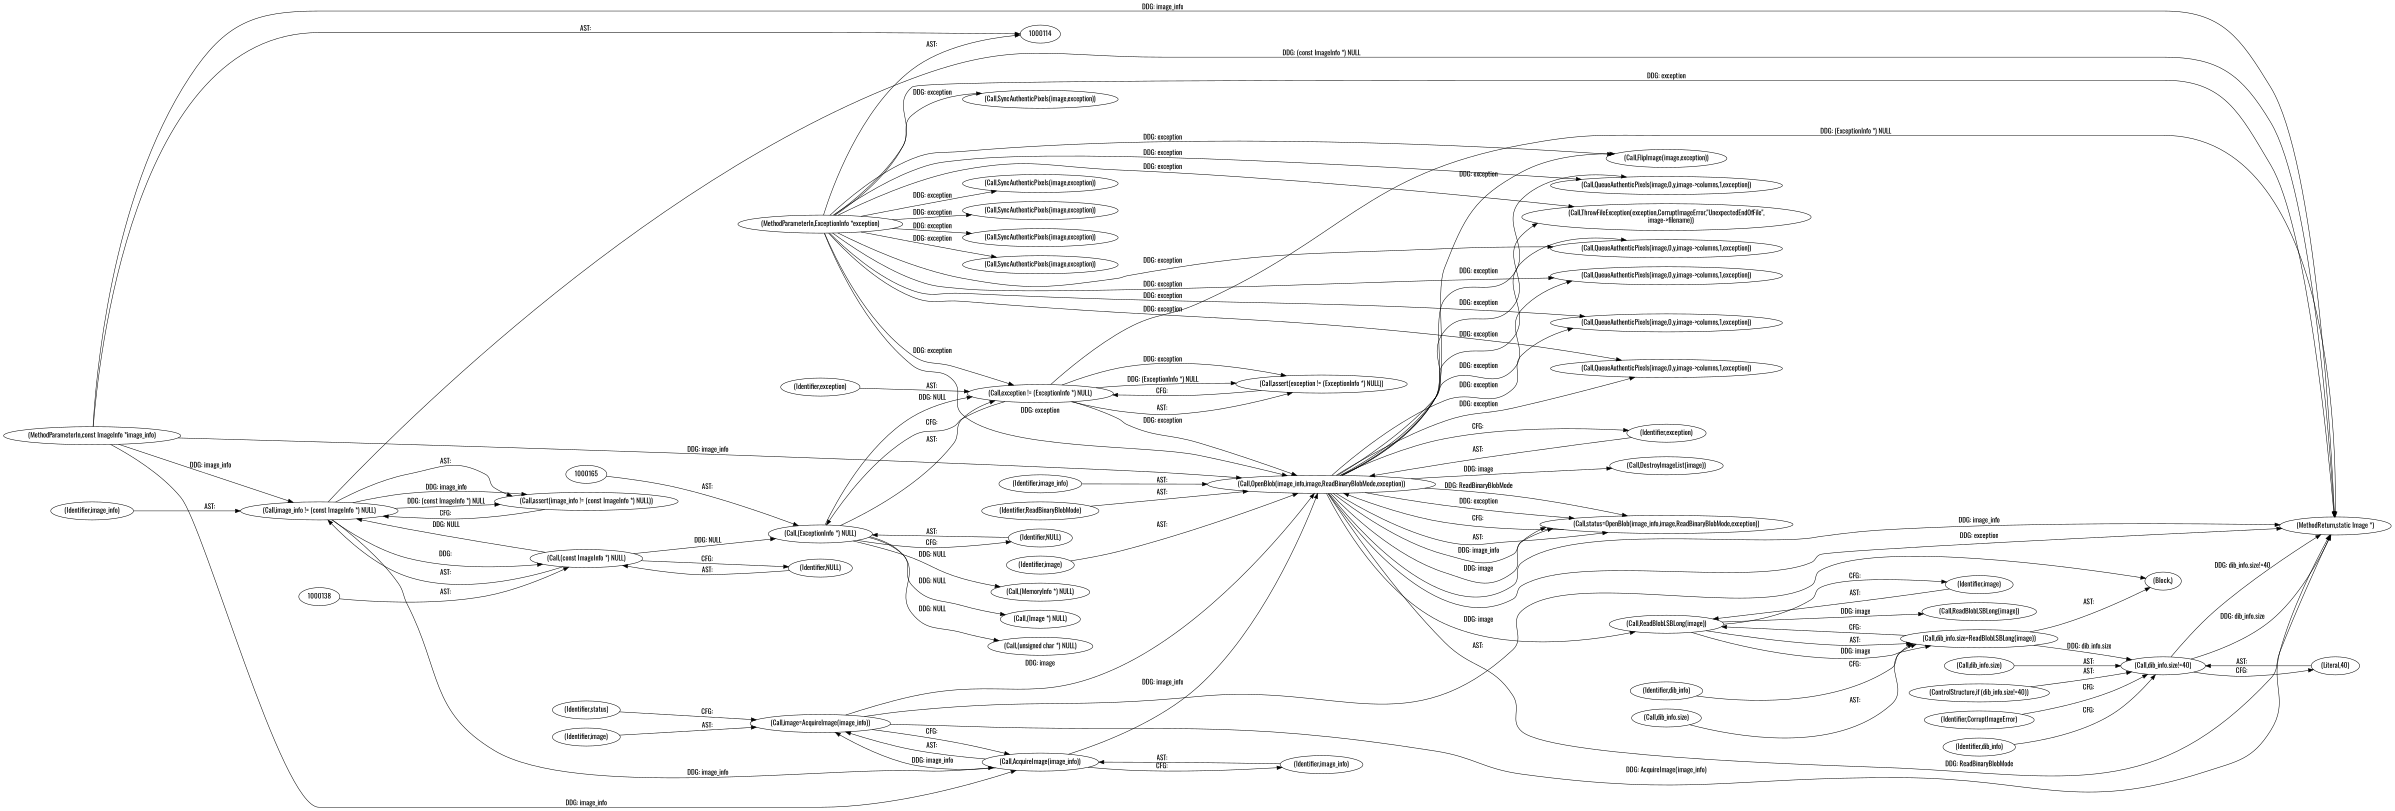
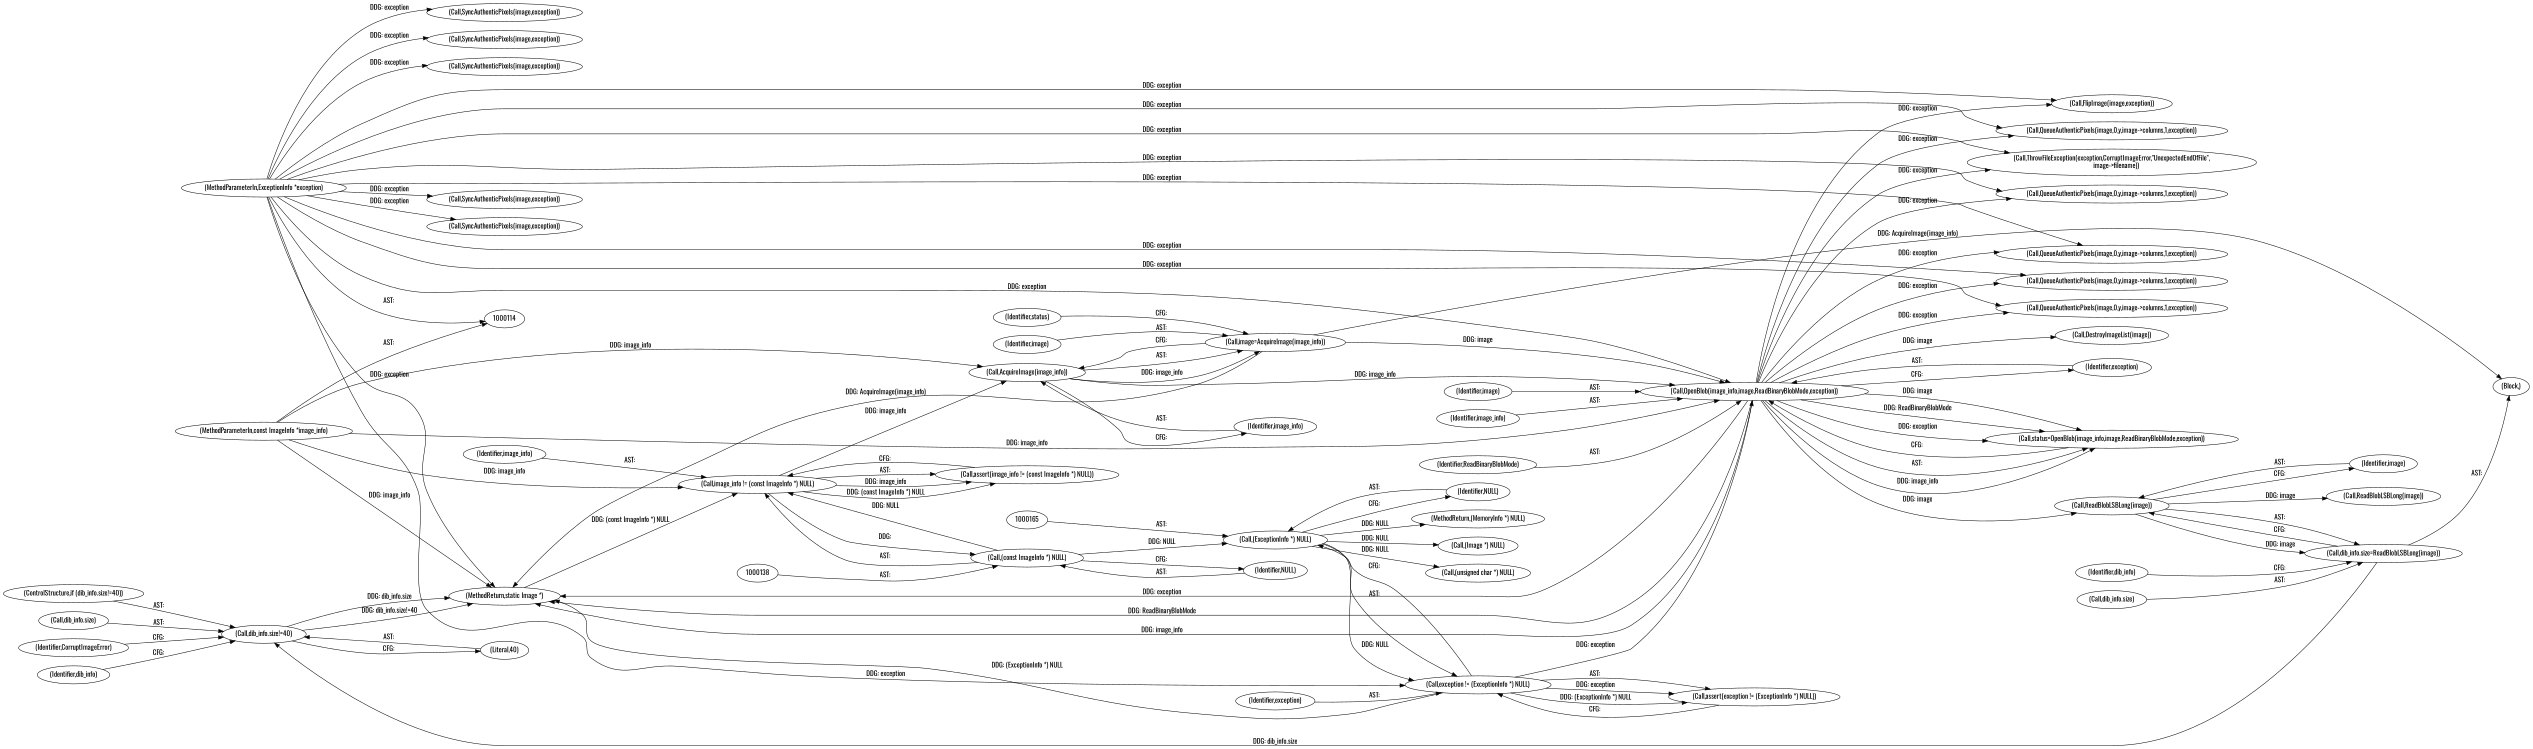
(1438, 57) -> (628, 541)
(1040, 592) -> (1478, 519)
(1479, 646) -> (1918, 234)
